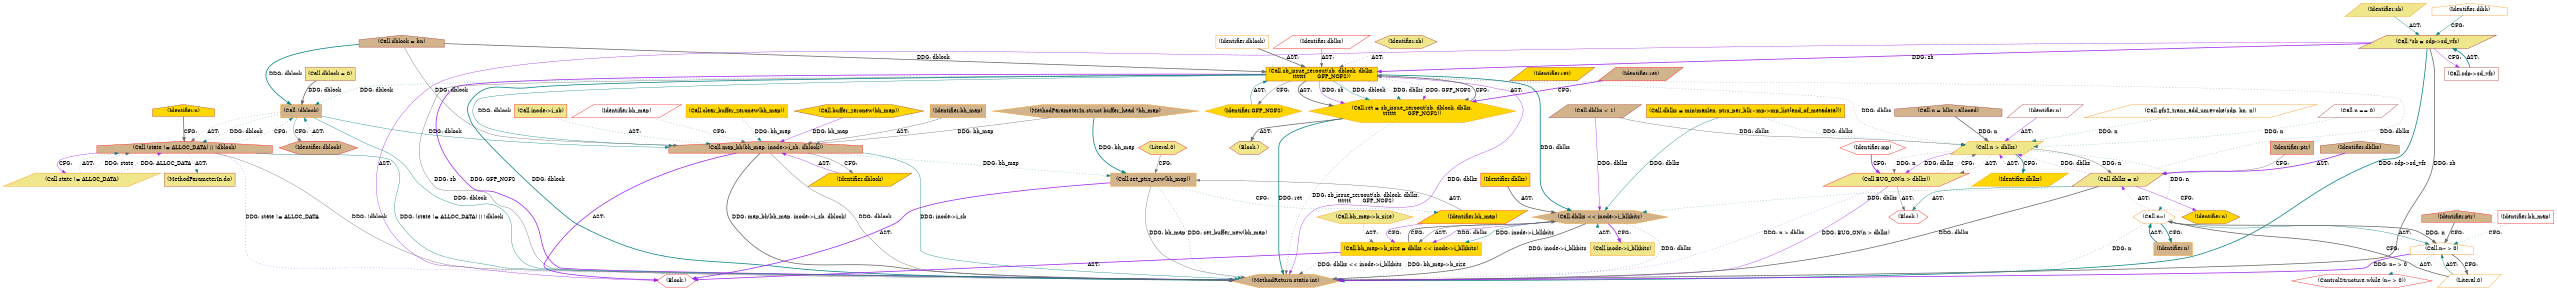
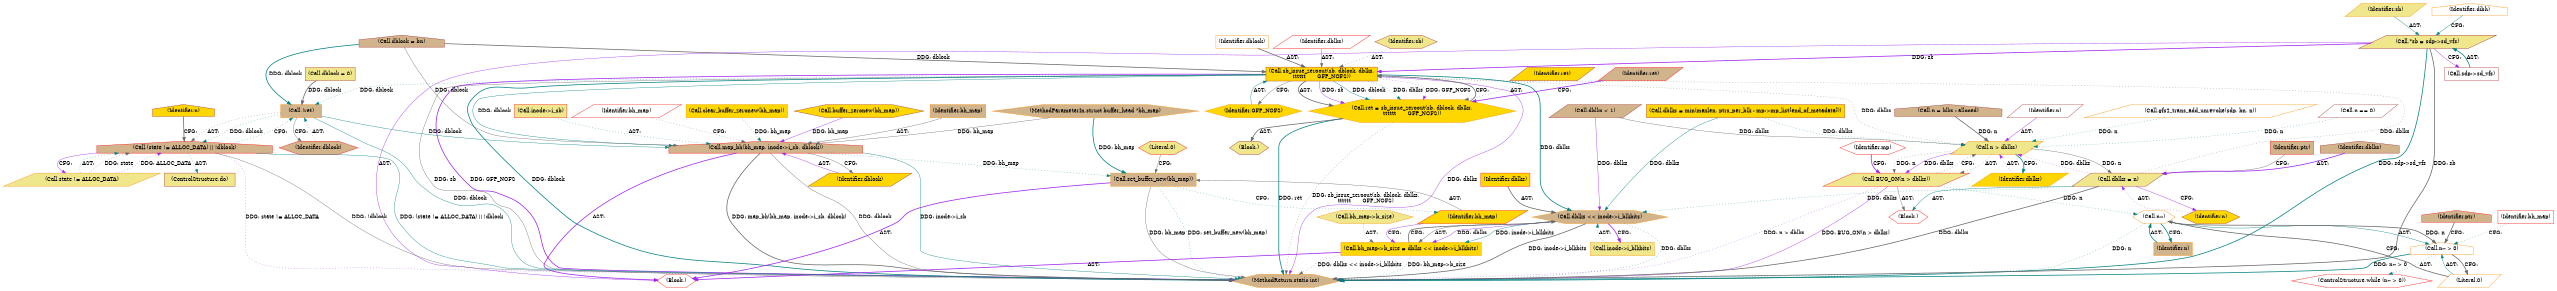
(301, 111) -> (301, 111)
(2117, 160) -> (2036, 200)
(200, 180) -> (200, 180)
(1153, 180) -> (1153, 180)
(1931, 276) -> (1931, 276)
